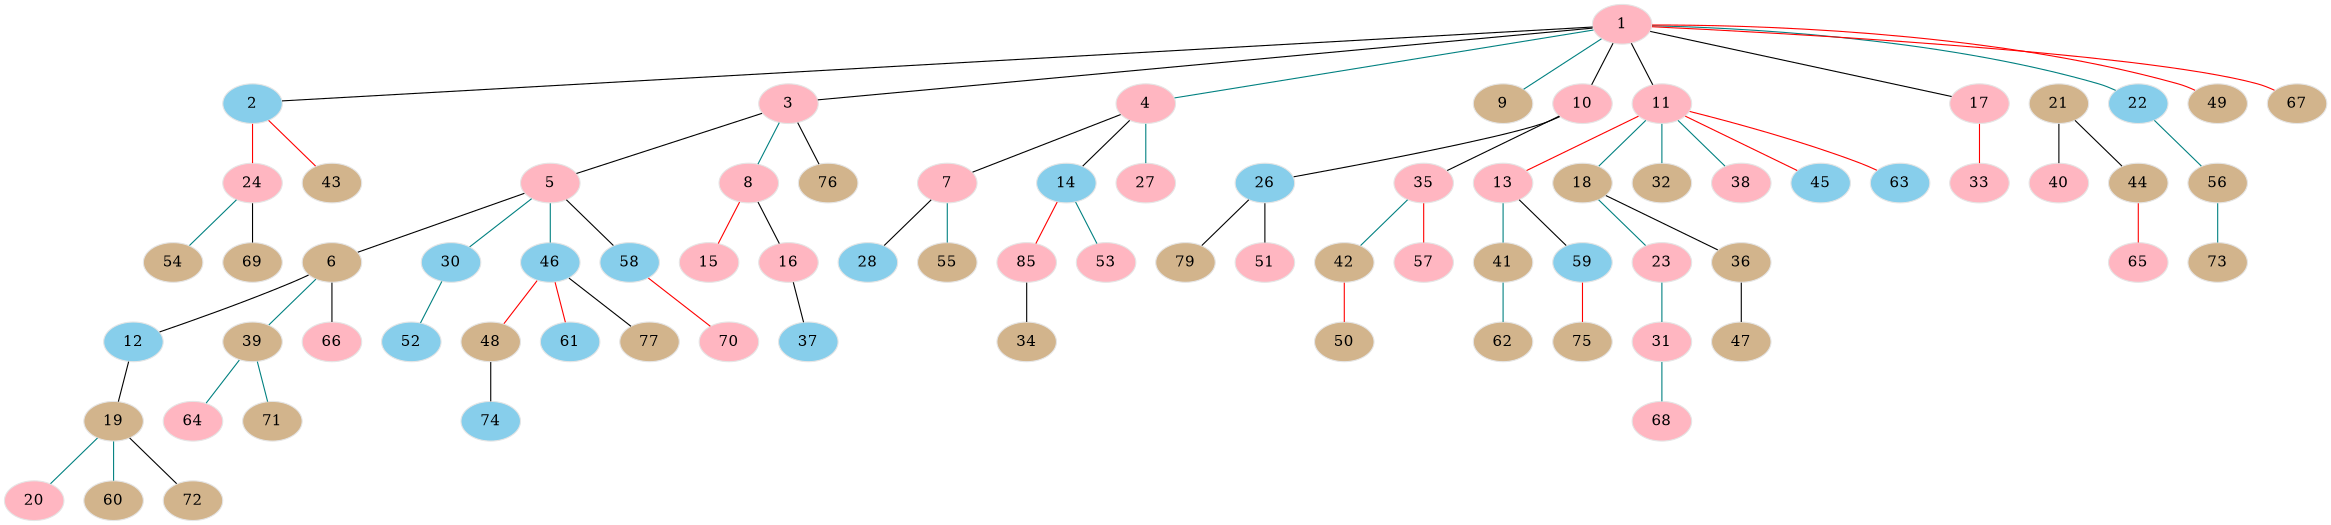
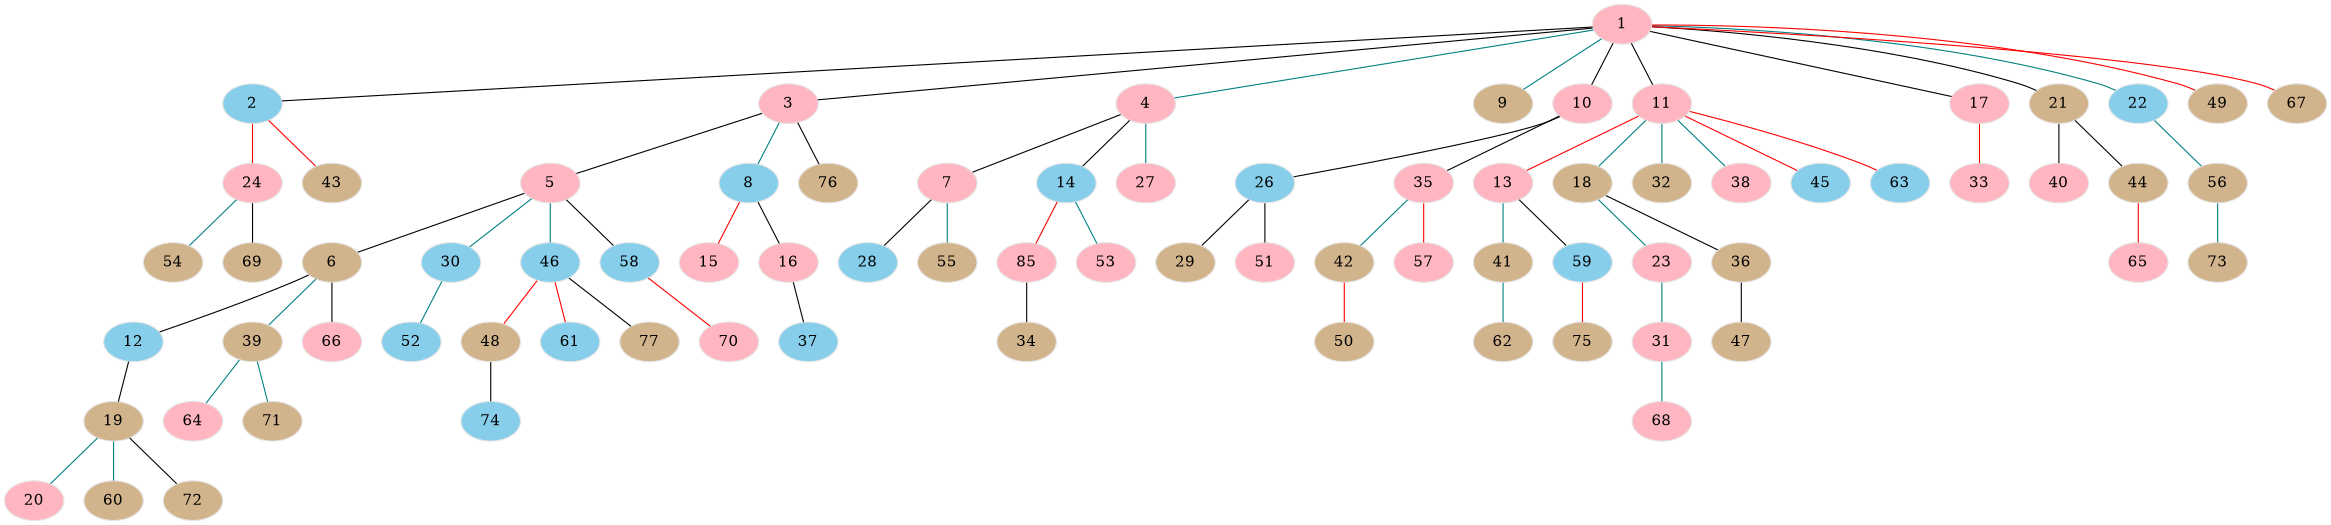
none -> (1846, 47)
(749, 183) -> (749, 183)
(1185, 262) -> (1185, 262)
